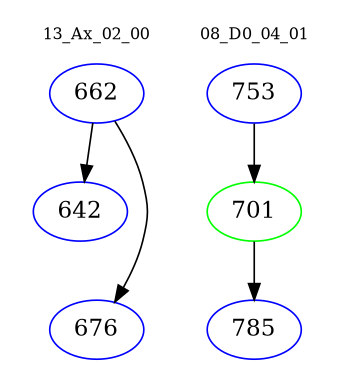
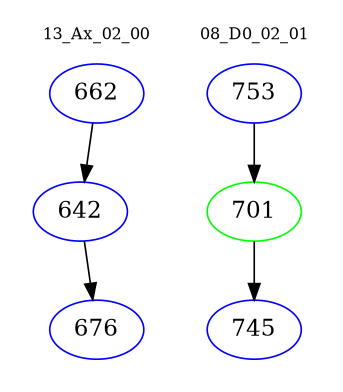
(255, 35) -> (255, 35)
(147, 203) -> (87, 262)
(254, 330) -> (254, 330)
